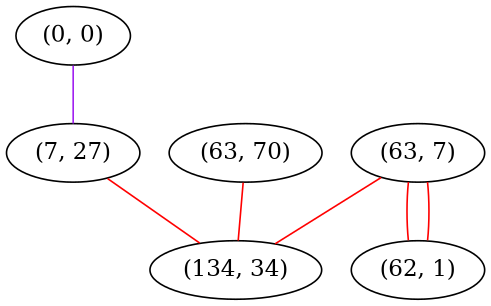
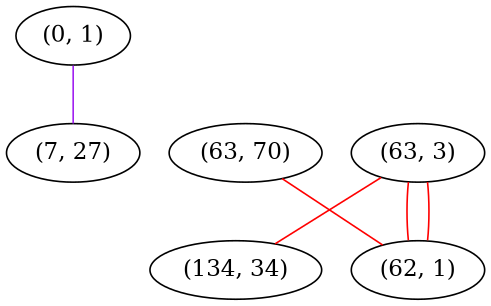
(73, 36) -> (73, 36)
(418, 153) -> (418, 153)
(154, 211) -> none
(241, 212) -> (340, 217)
